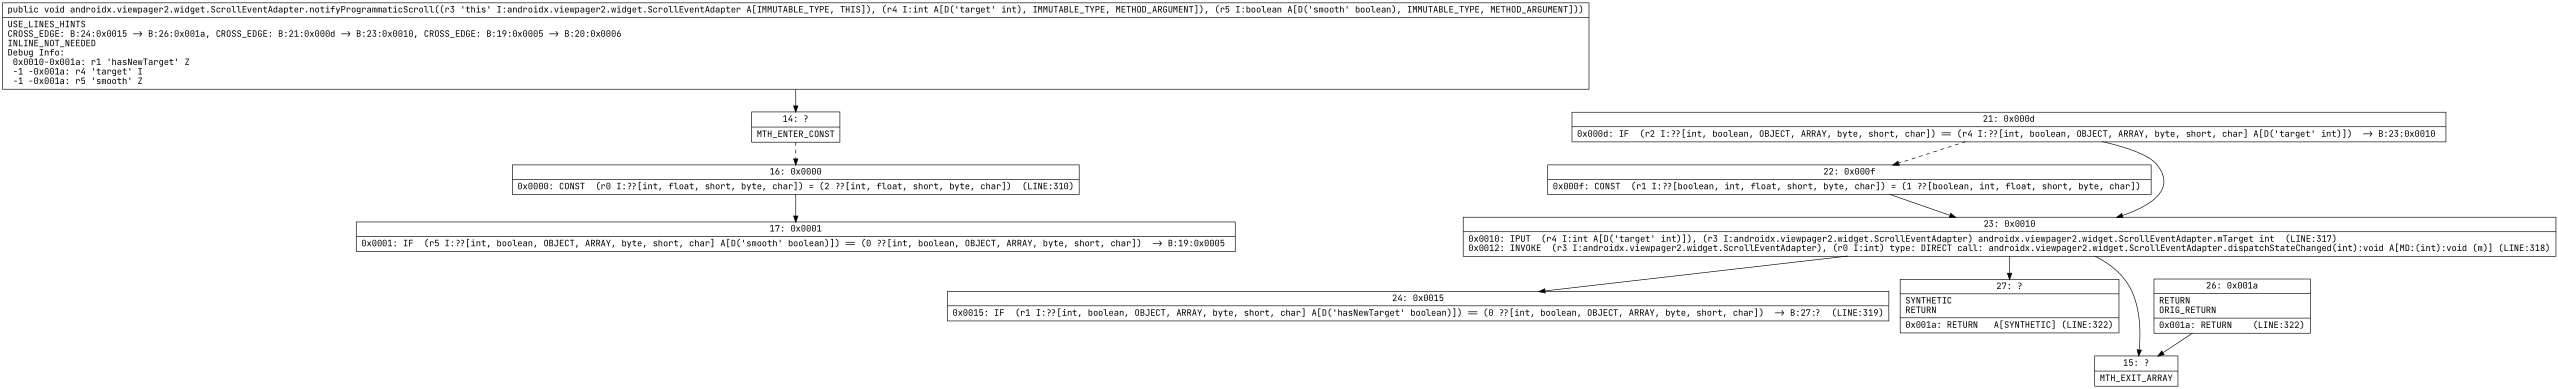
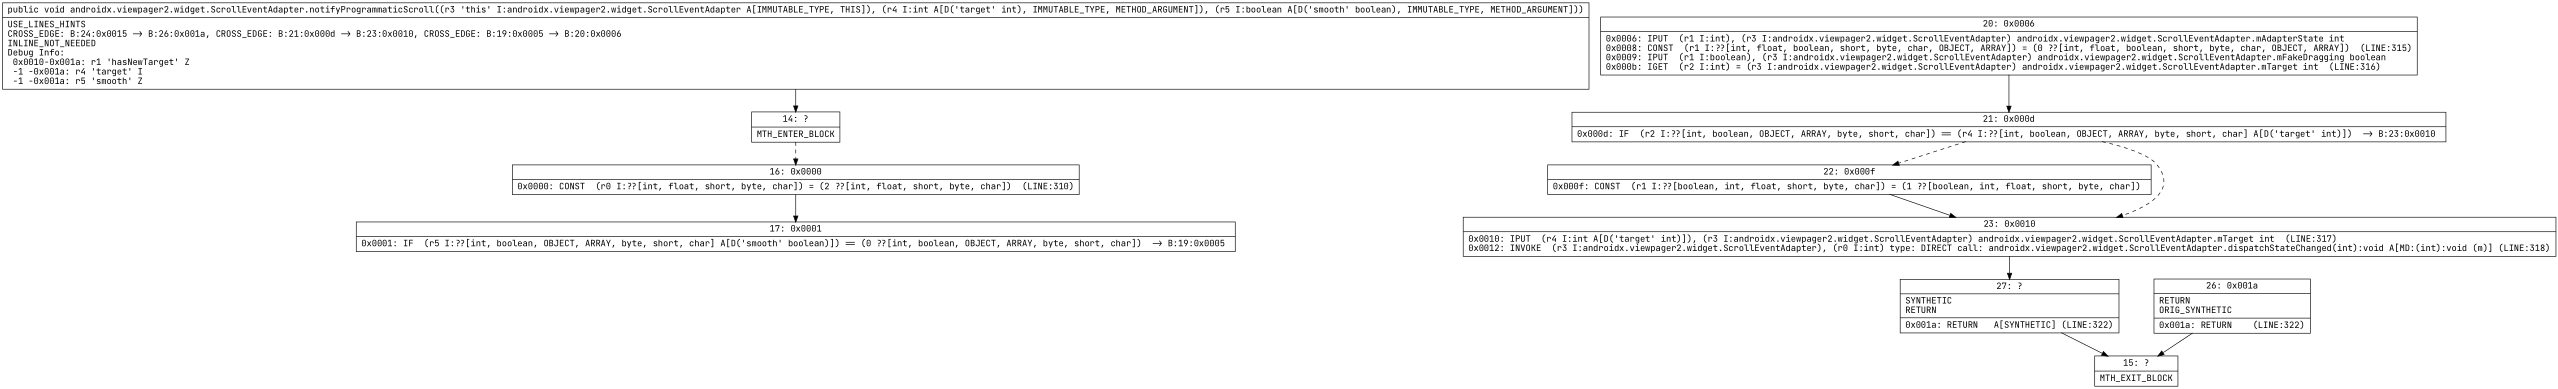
none -> (2009, 46)
(796, 134) -> (796, 134)
(2161, 171) -> (2161, 171)
(2133, 295) -> (2082, 343)
(1418, 306) -> none
(2188, 310) -> (2196, 310)
(2136, 378) -> (2136, 378)
